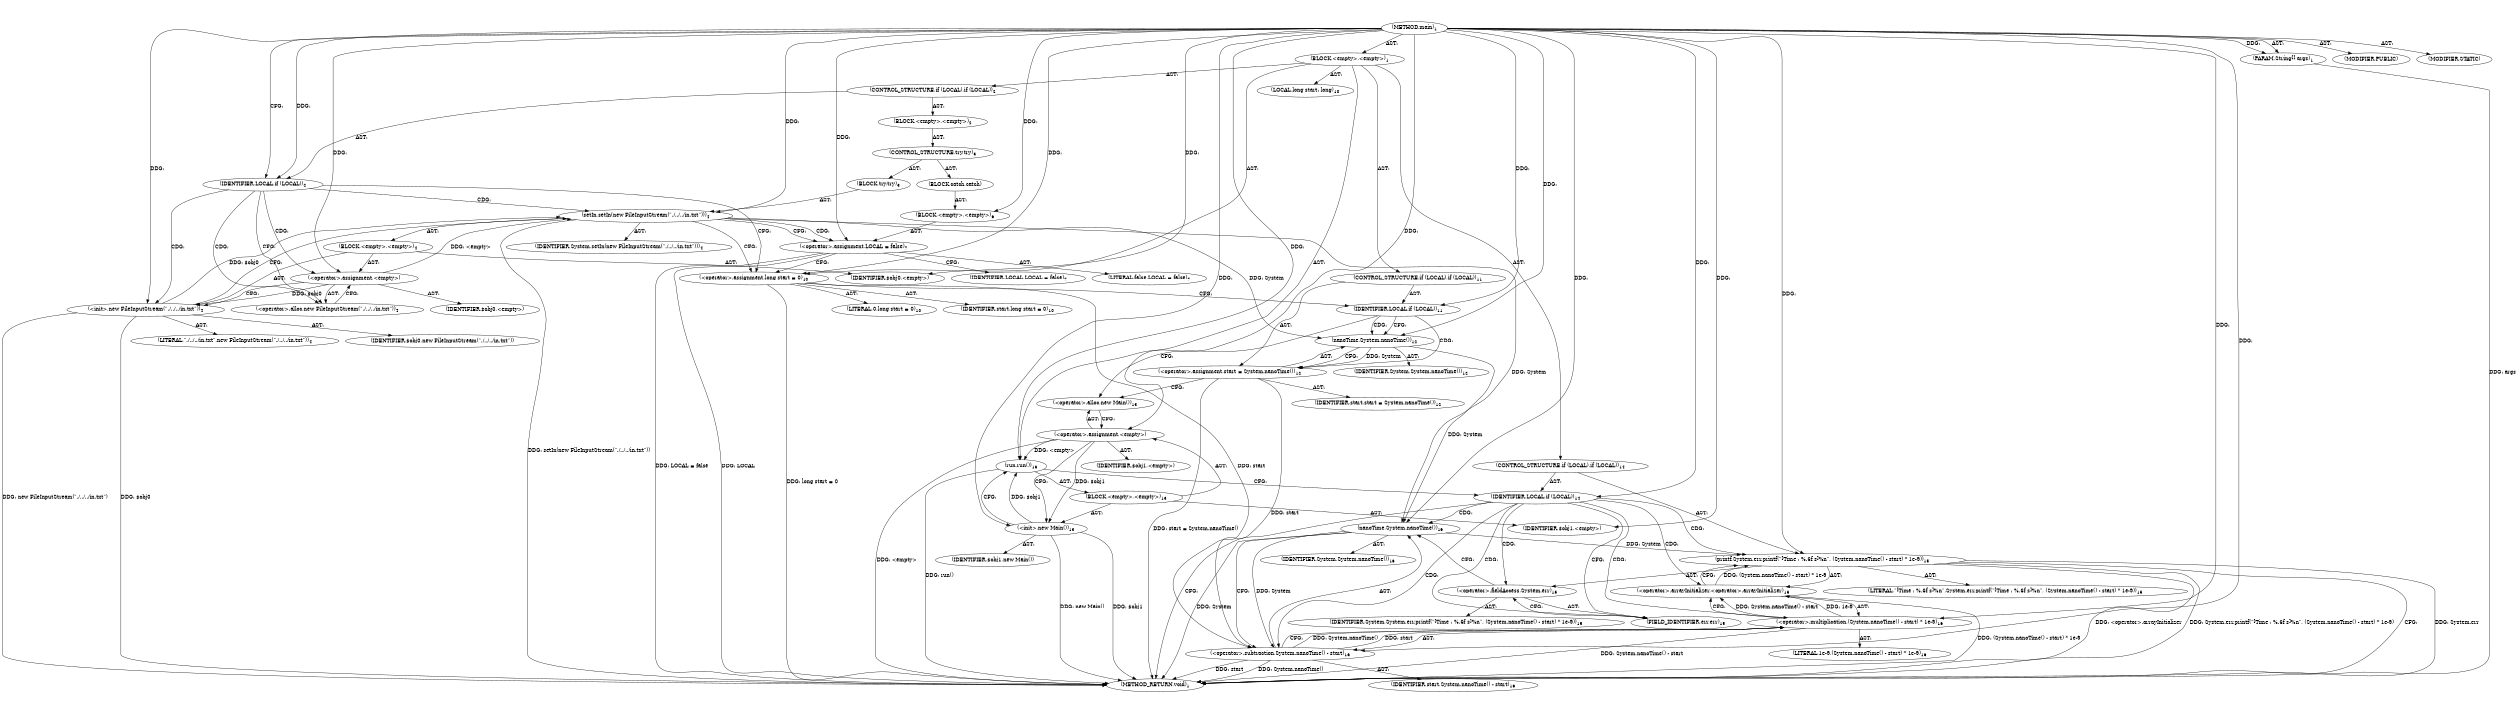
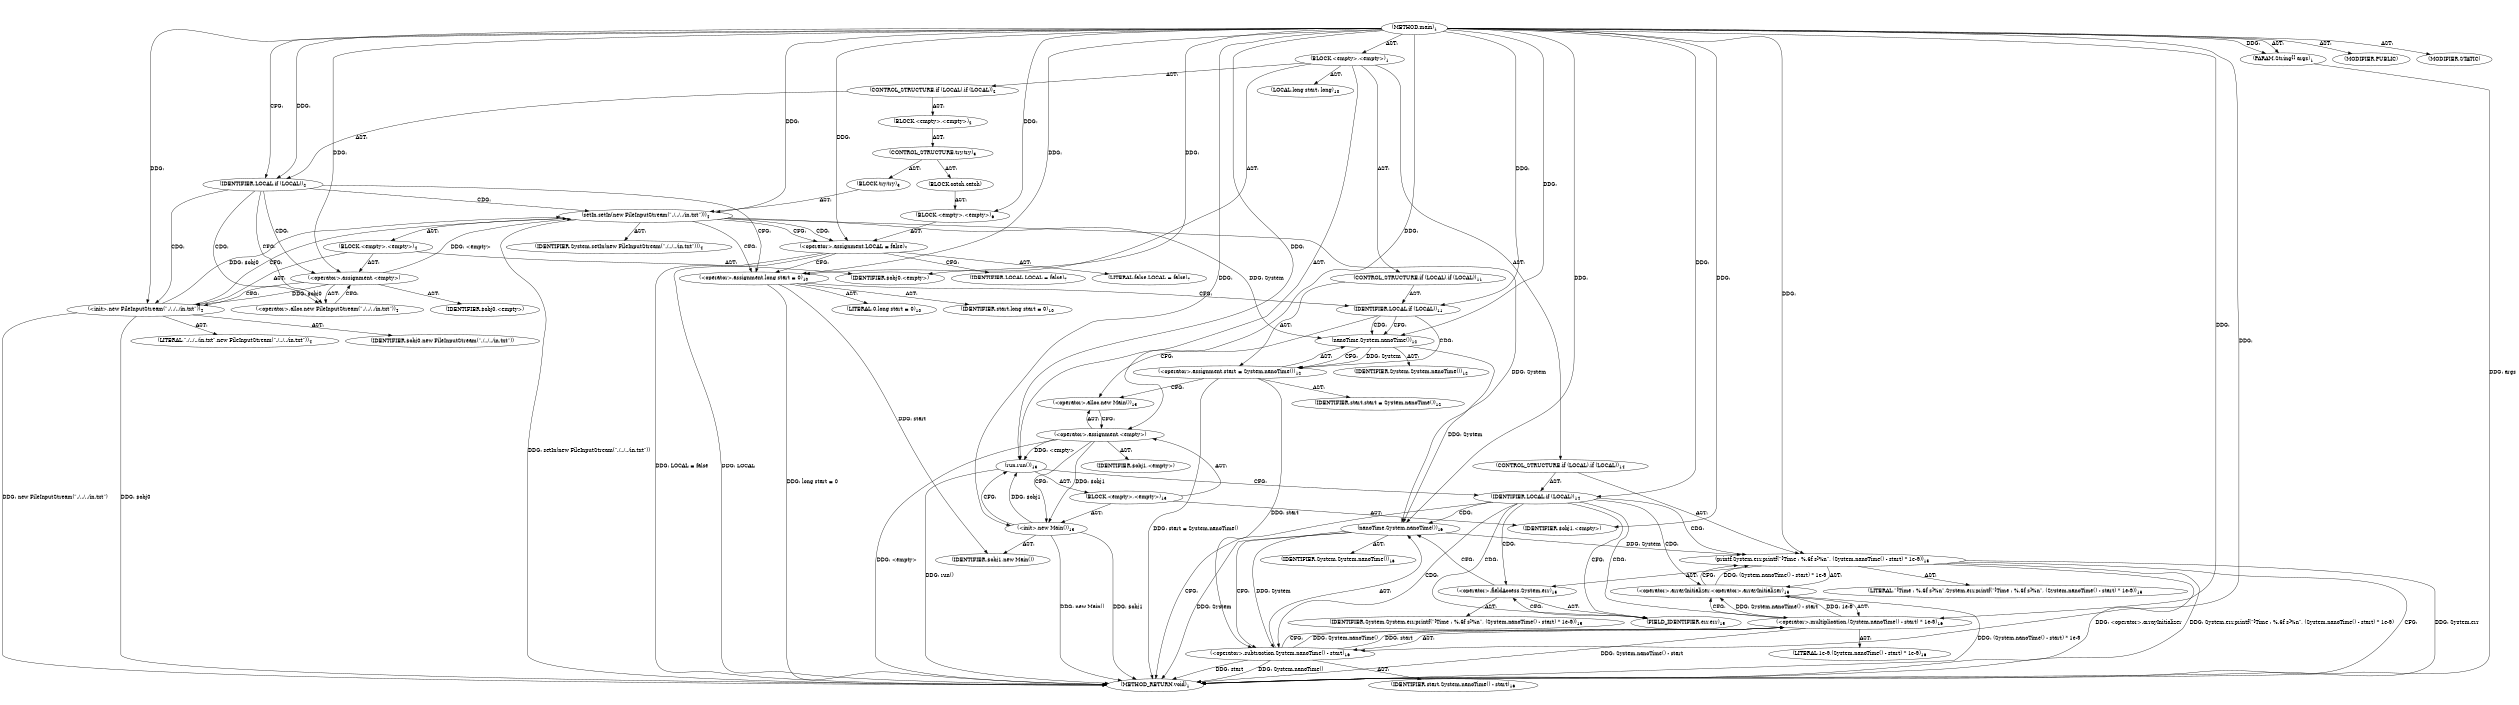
(1134, 387) -> (891, 409)
